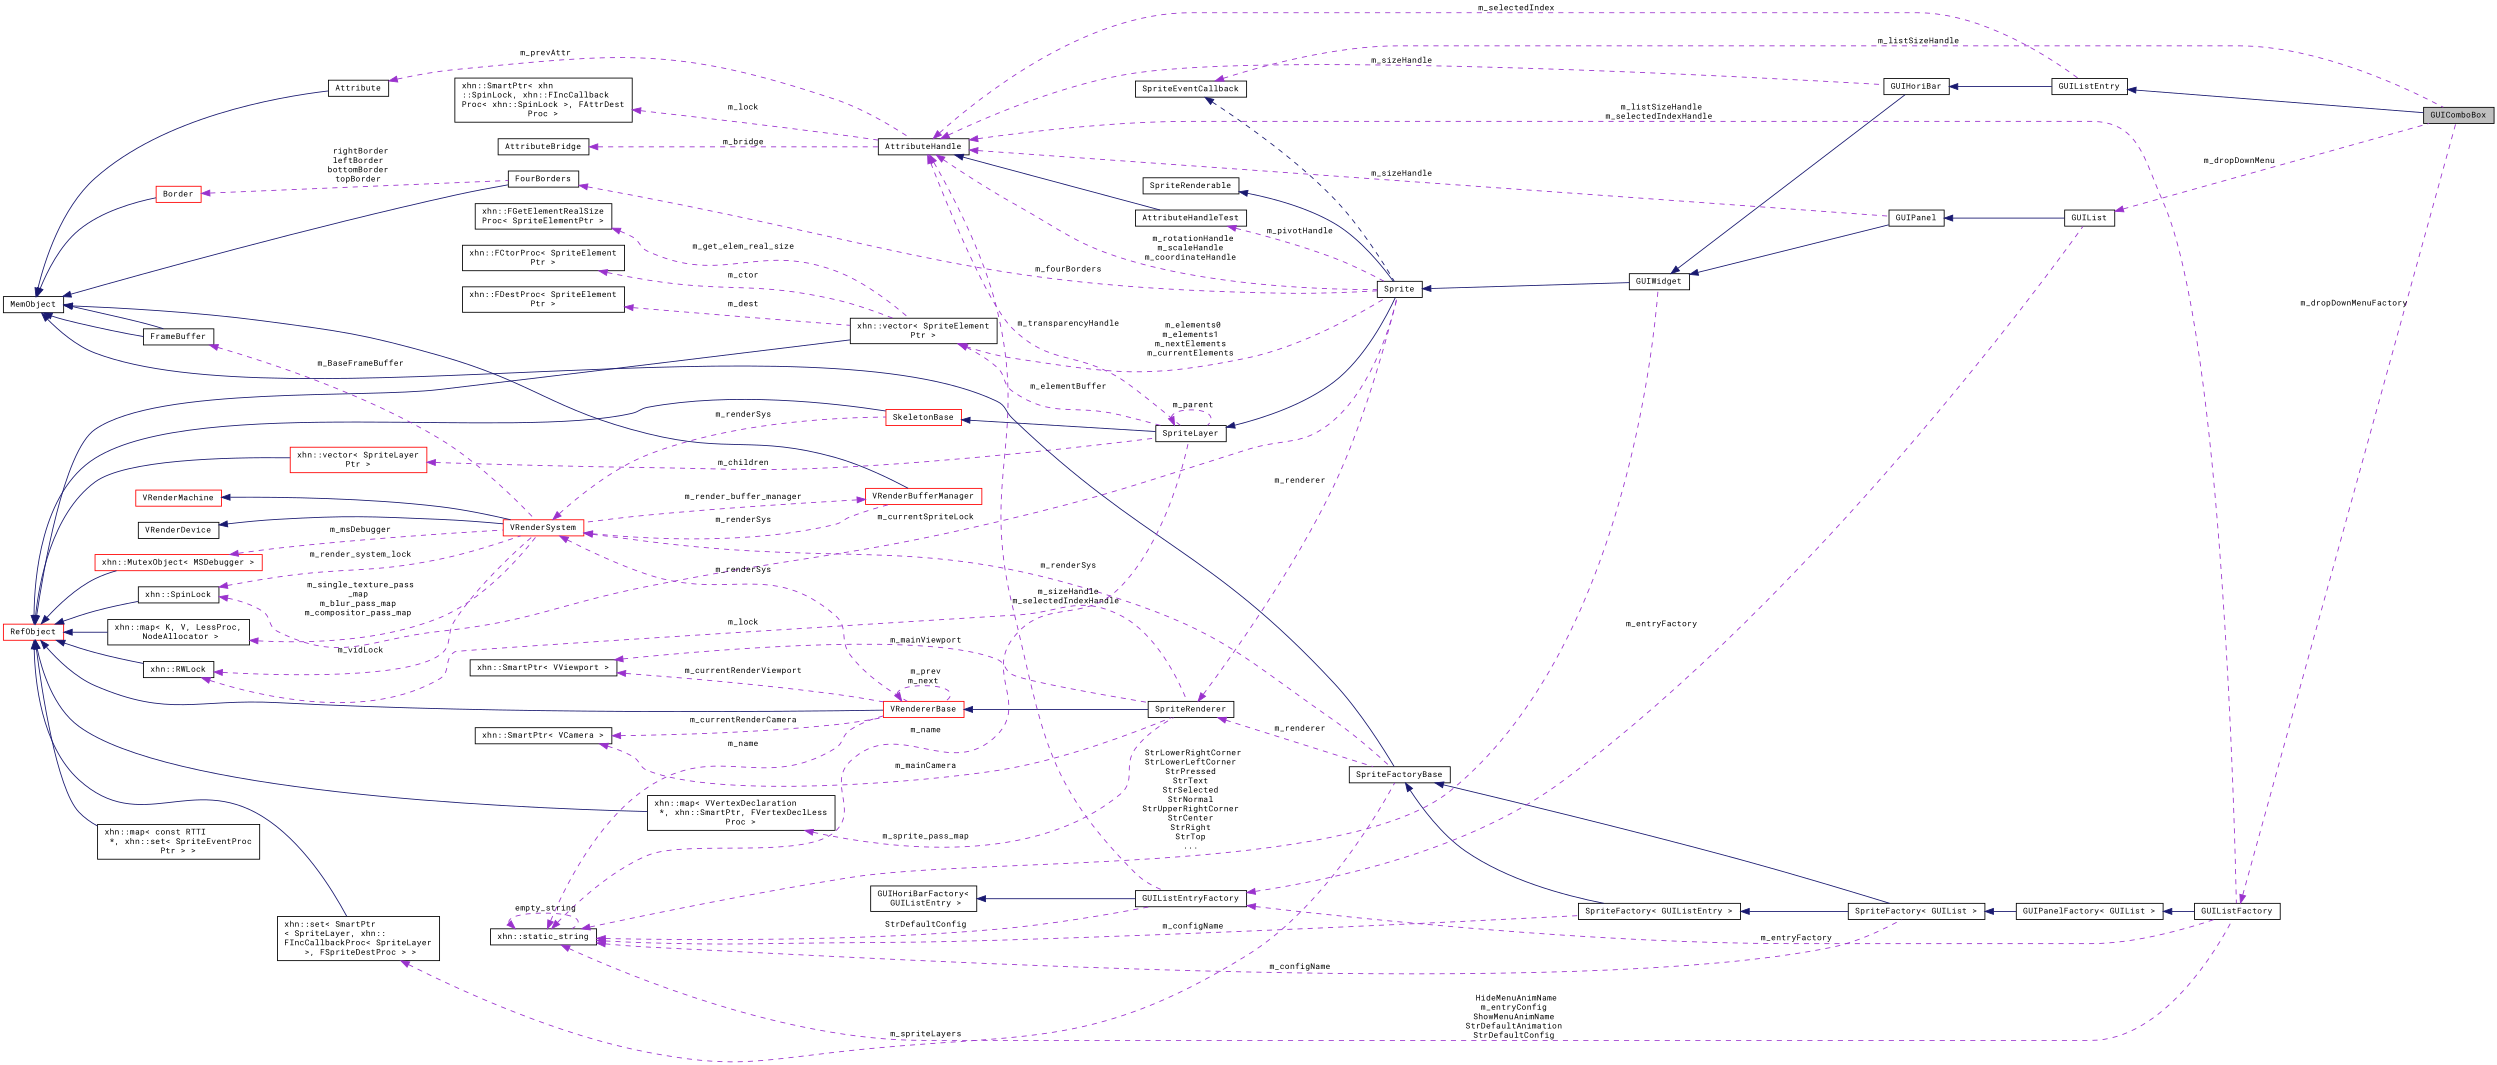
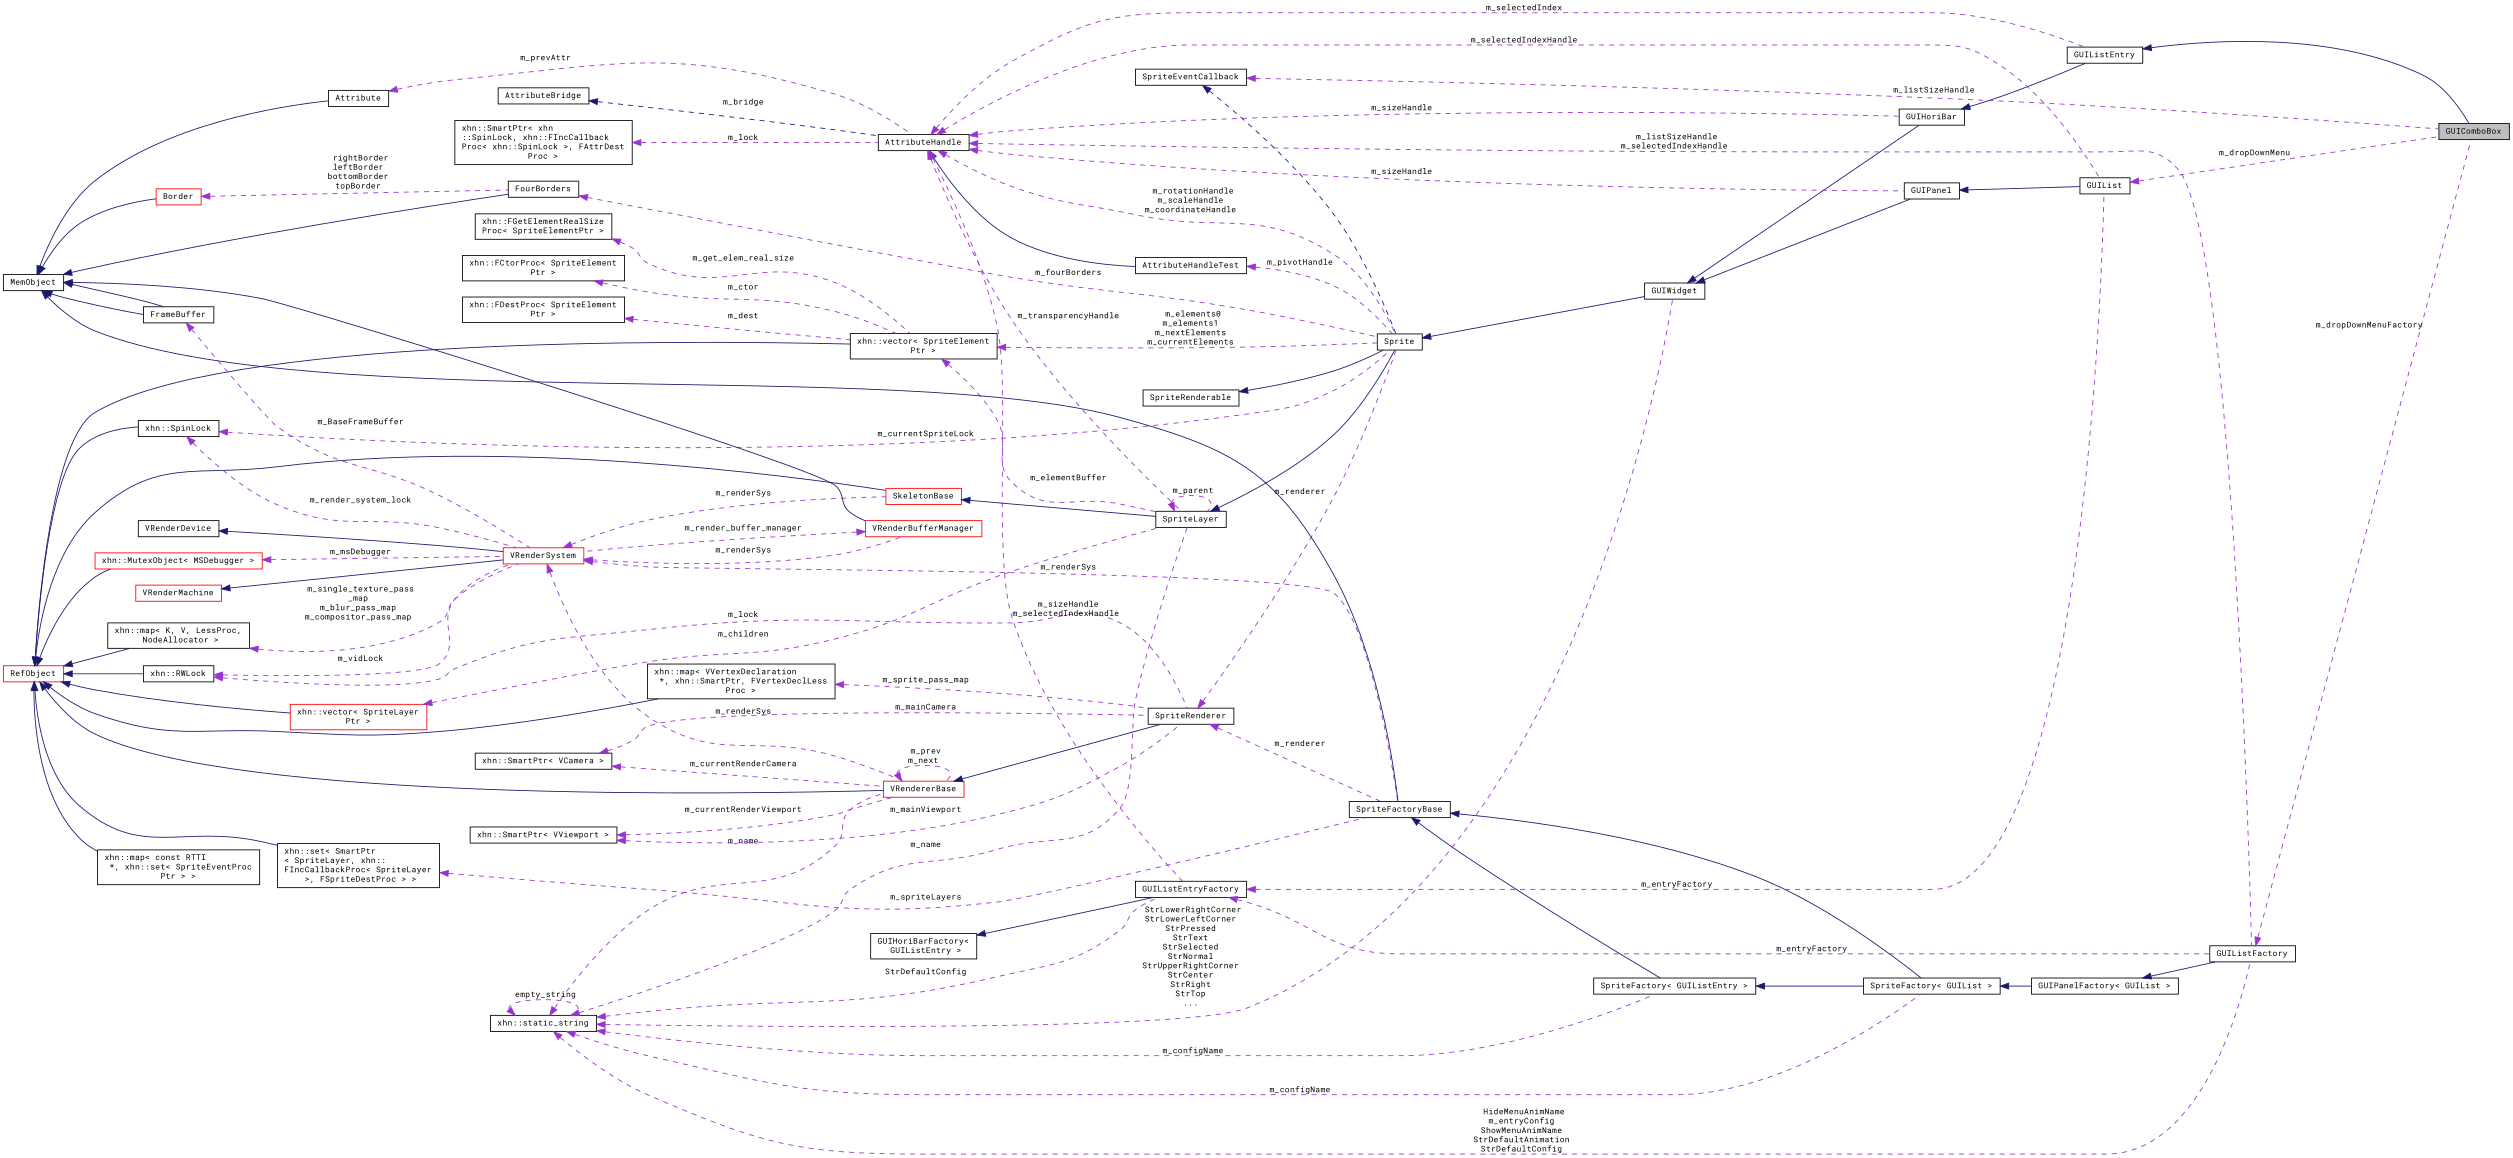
none -> (1541, 45)
(738, 147) -> (738, 118)
